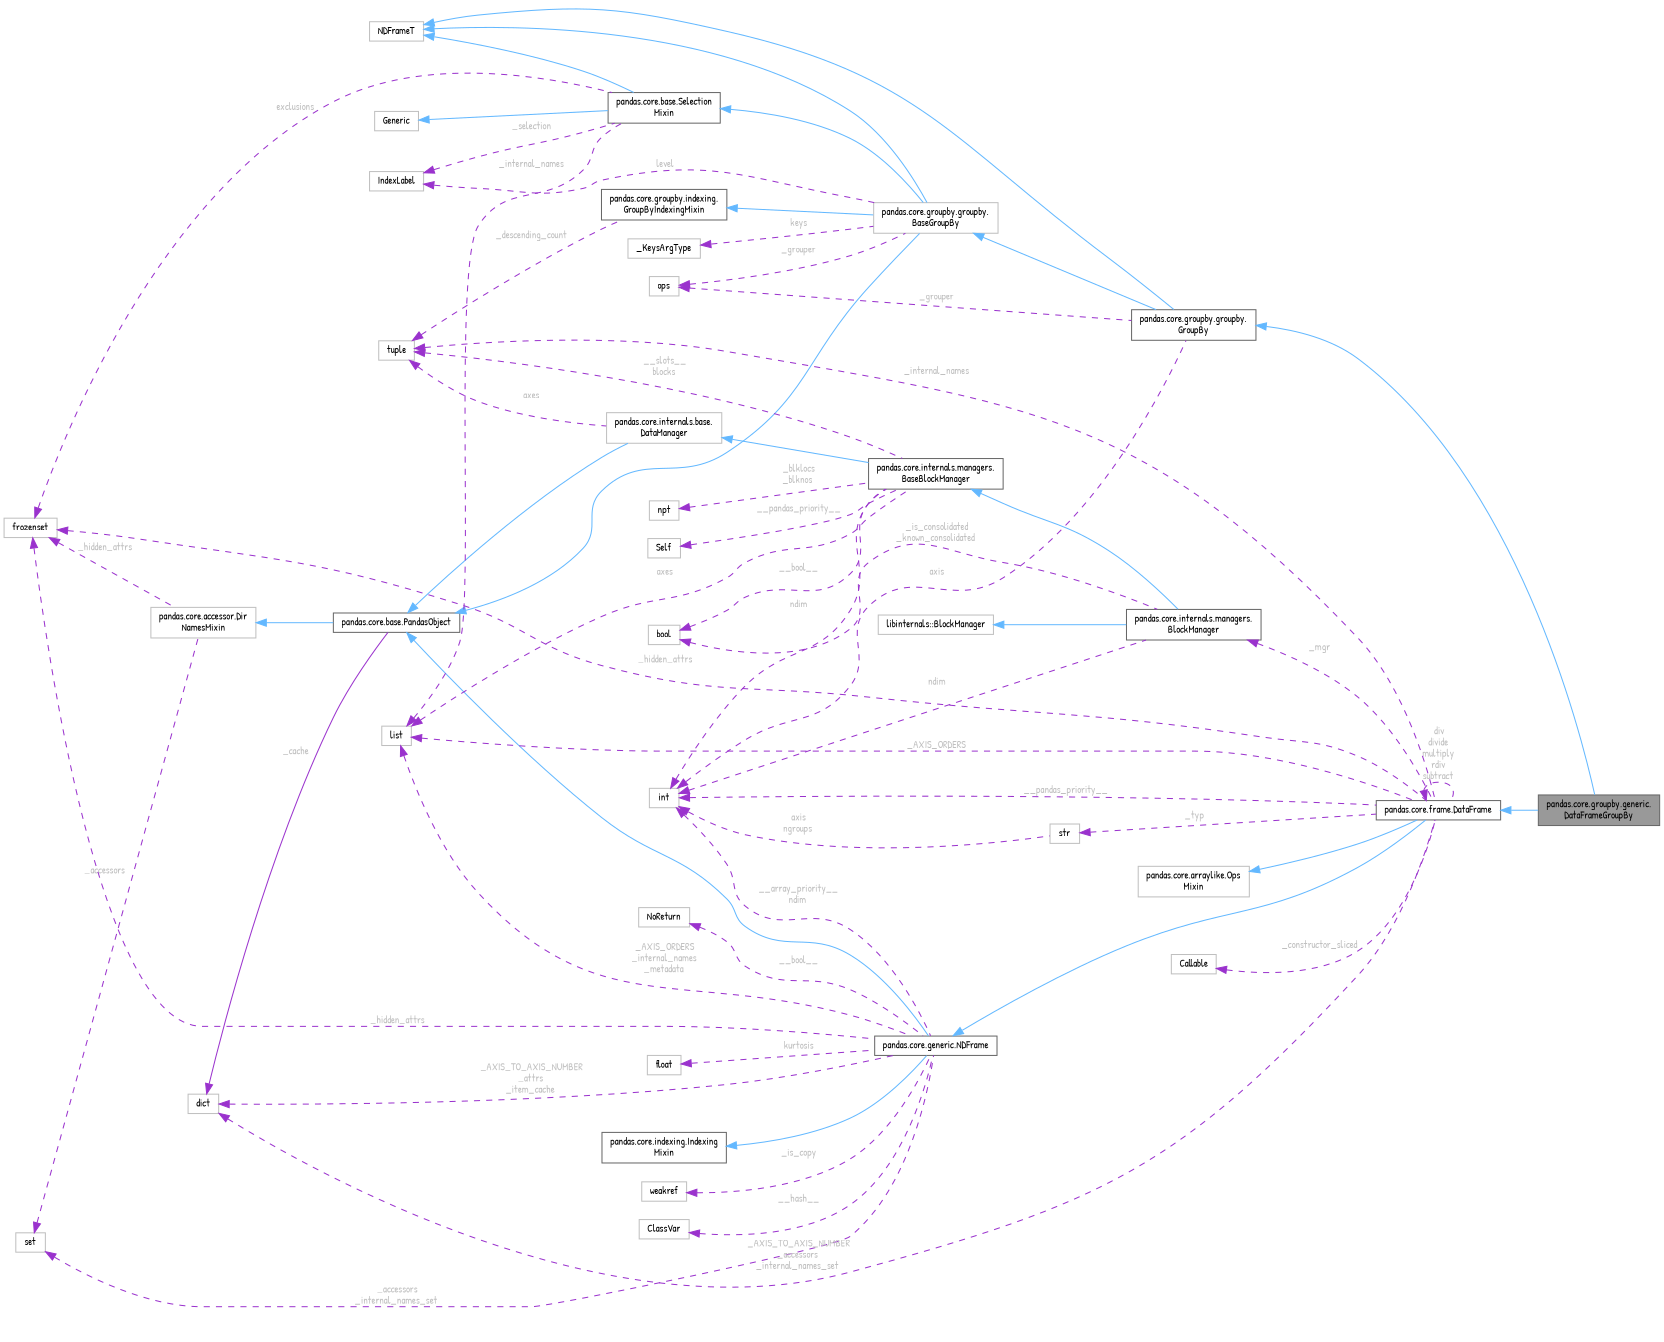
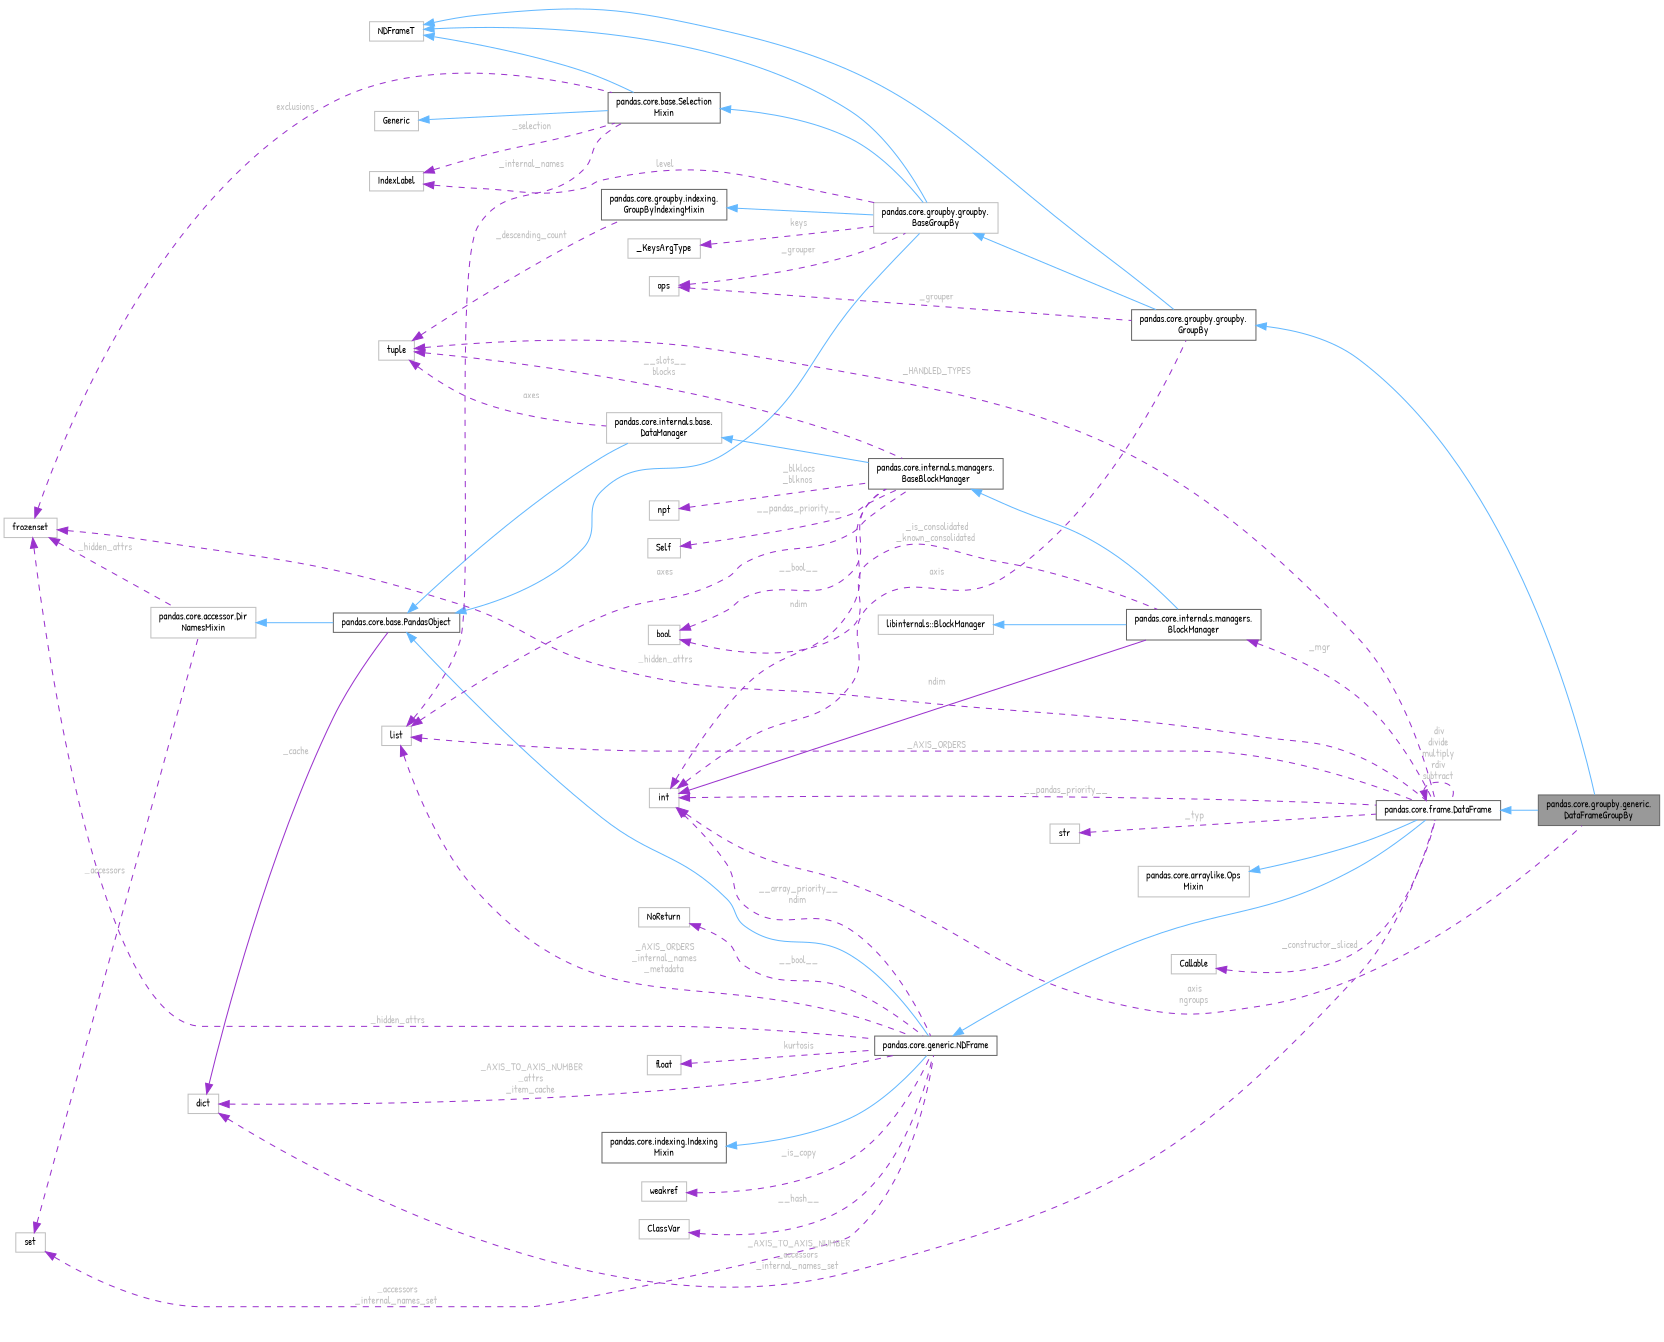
(936, 371) -> (936, 371)
(917, 715) -> (917, 715)
(867, 847) -> (1139, 1008)
